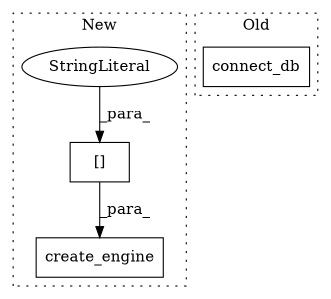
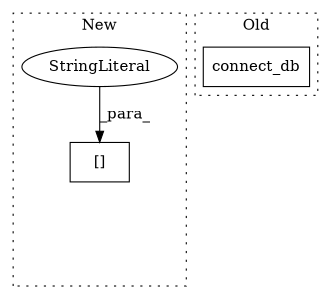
(100, 258) -> none
